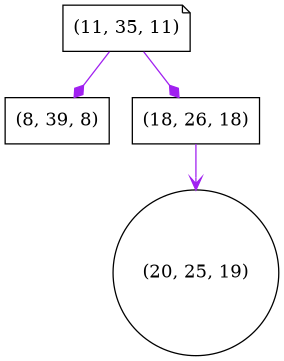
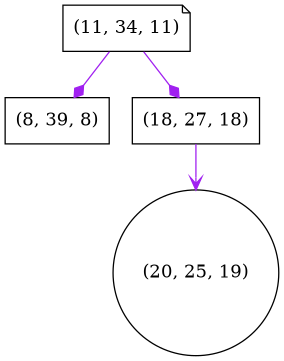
(127, 28) -> (127, 28)
(196, 121) -> (196, 121)
